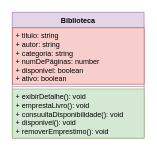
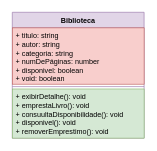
(57, 58) -> (57, 58)
